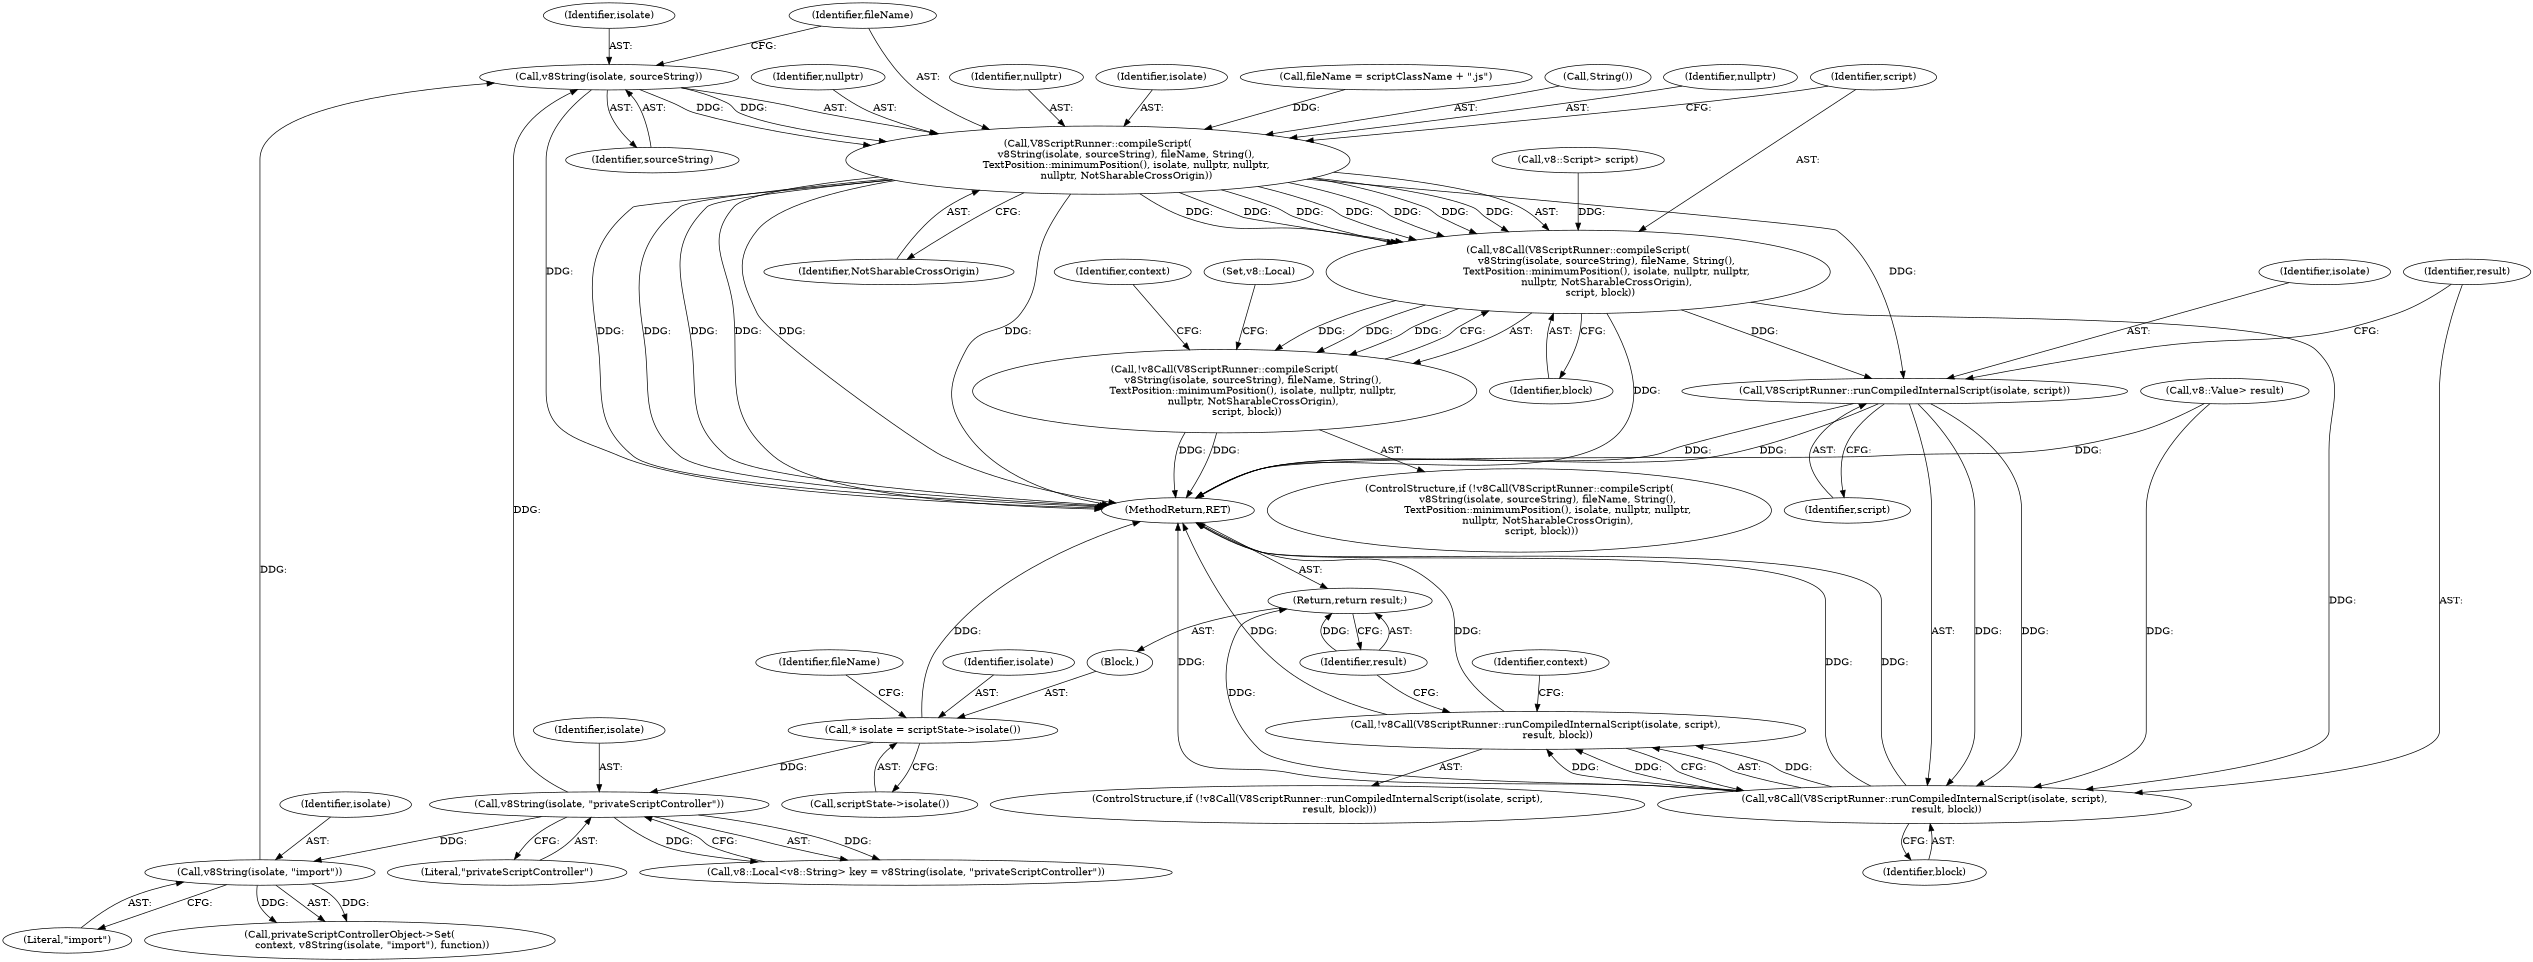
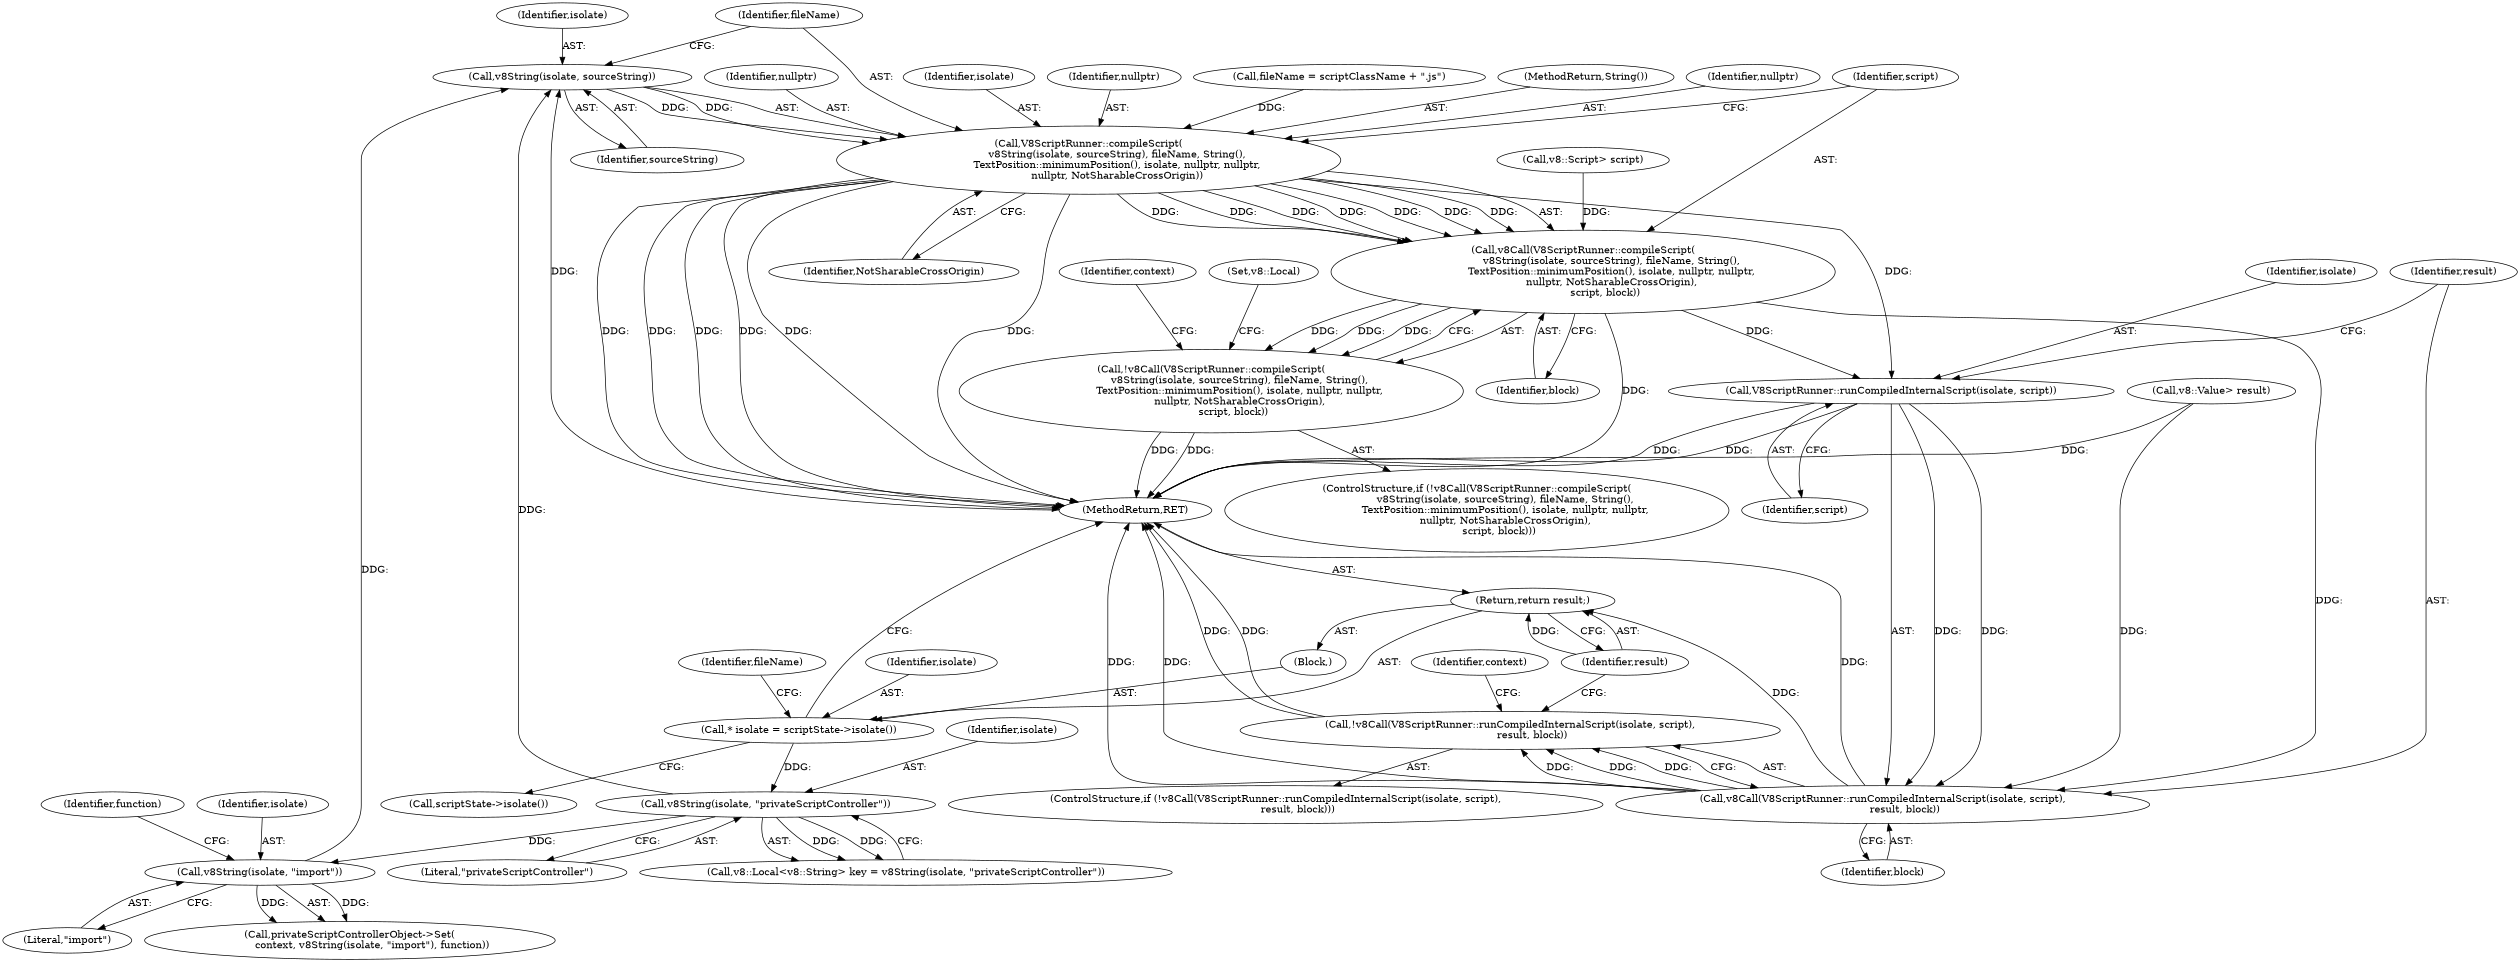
(1598, 77) -> (1586, 77)
(625, 458) -> (643, 465)
(969, 632) -> (901, 632)
(876, 767) -> (1190, 703)
none -> (113, 805)
